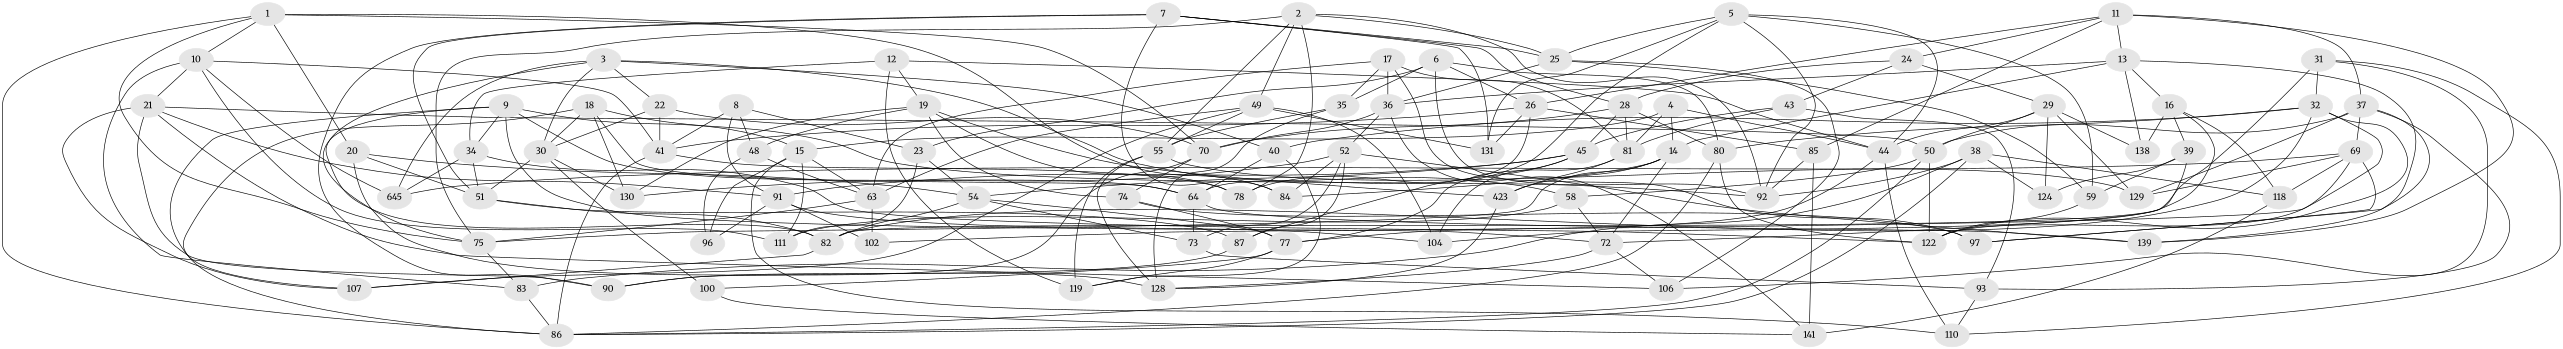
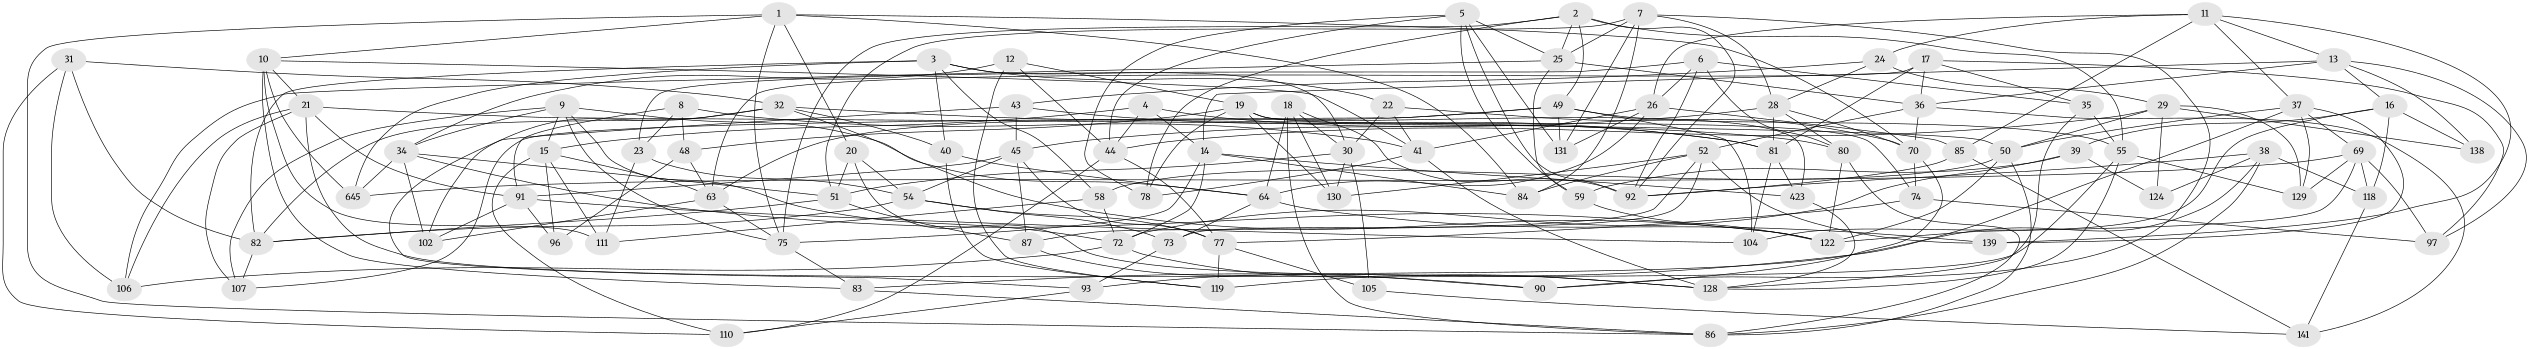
none -> (414, 198)
(585, 219) -> (1556, 235)
(708, 289) -> (1369, 289)
